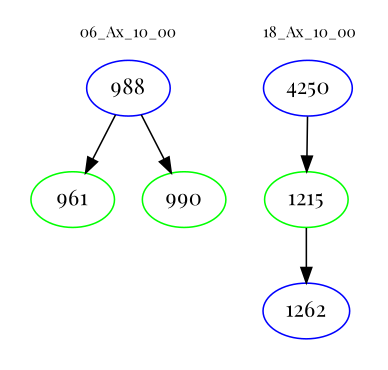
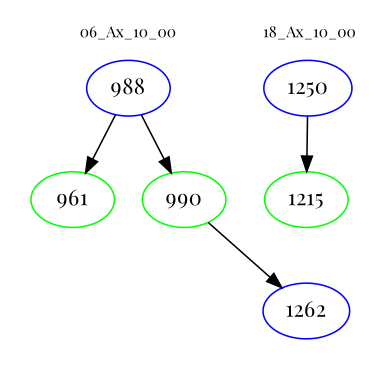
(308, 88) -> (308, 88)
(306, 248) -> (239, 250)
